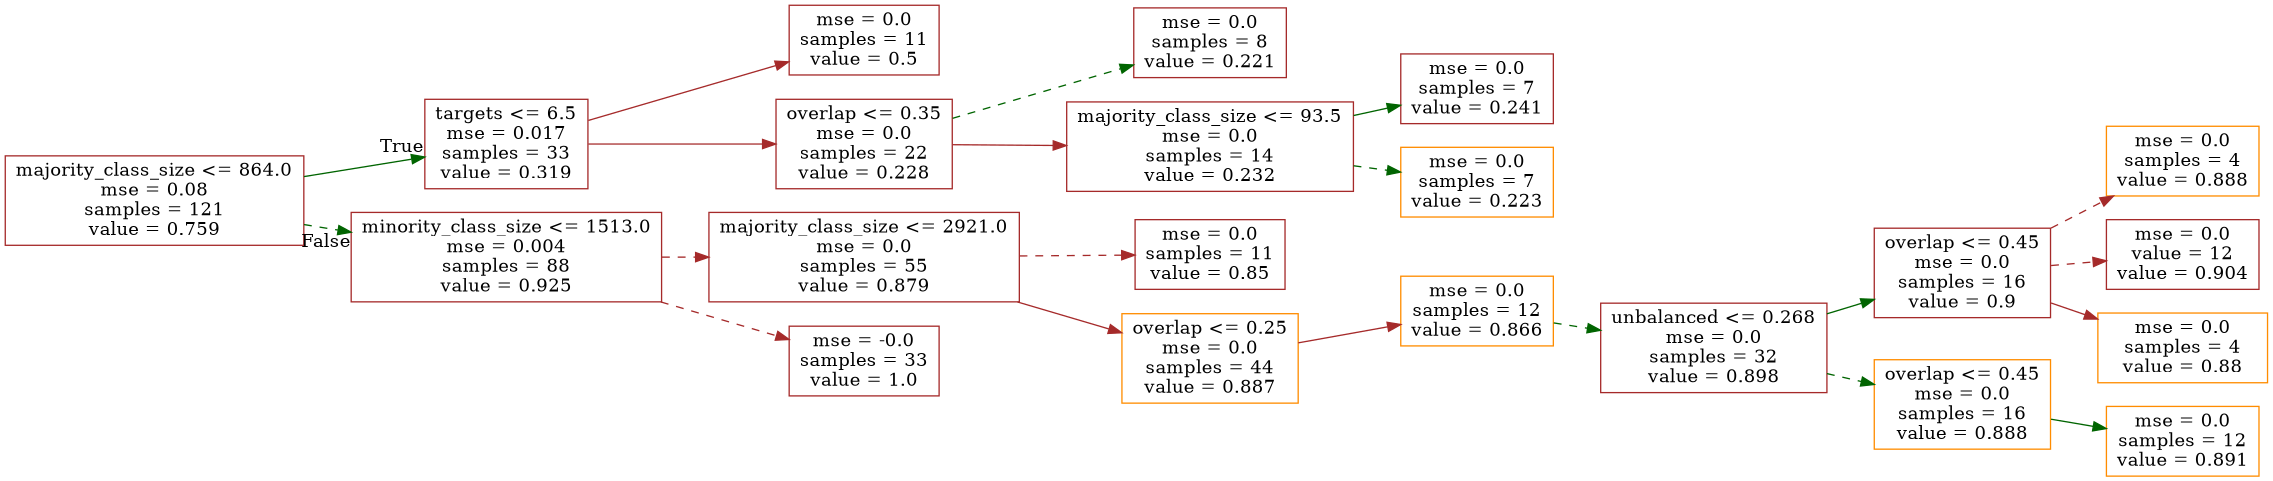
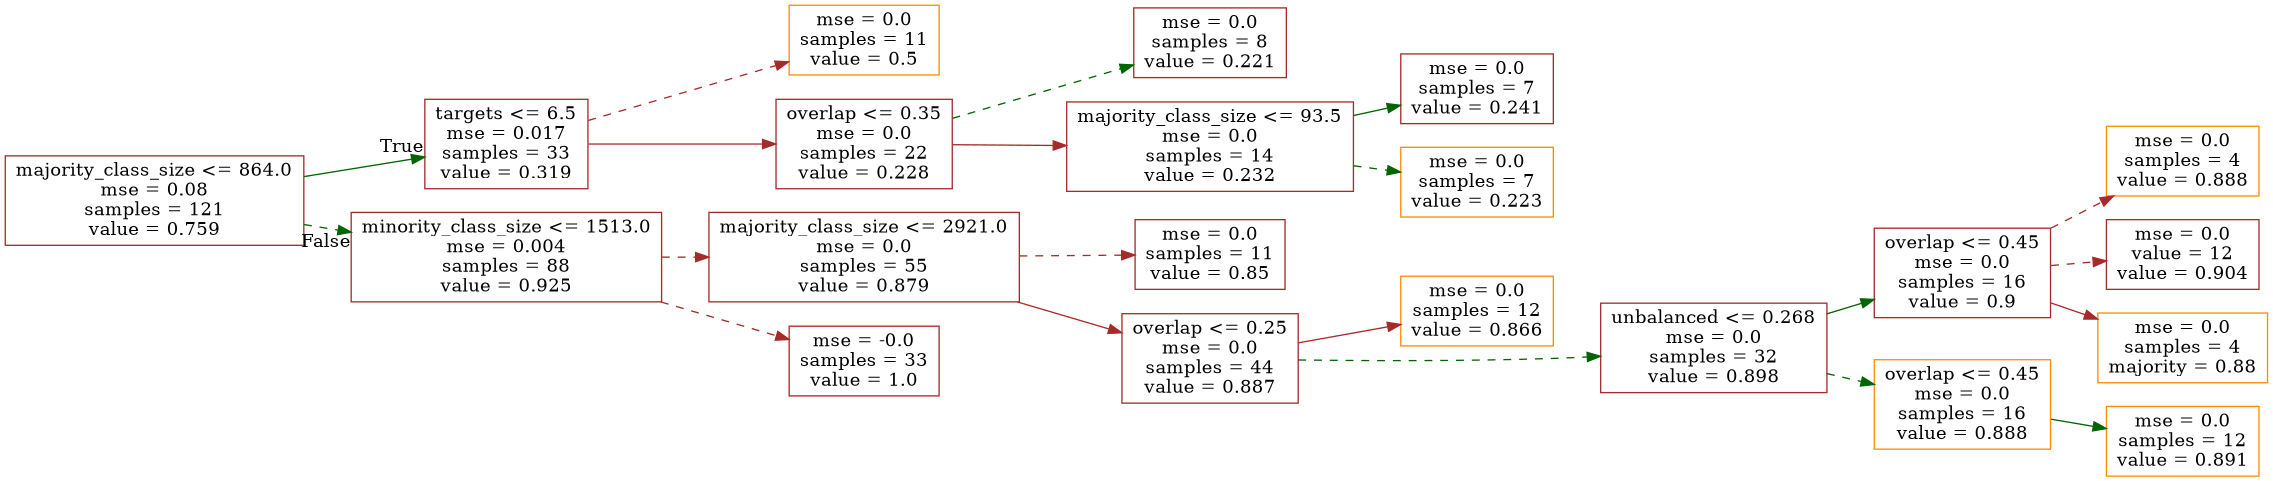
(864, 40) -> (864, 40)
(682, 93) -> (682, 93)
(1571, 326) -> (1443, 360)
(2183, 348) -> (2183, 348)
(1210, 358) -> (1210, 358)
